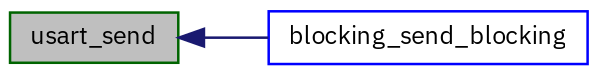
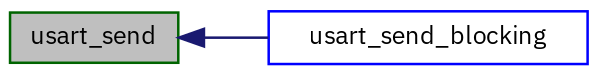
(428, 38) -> (428, 38)
